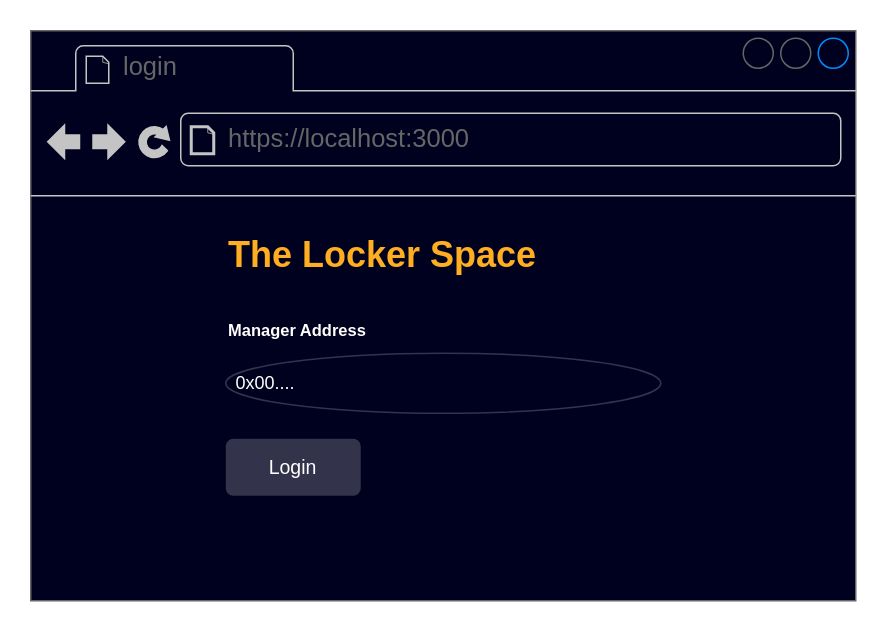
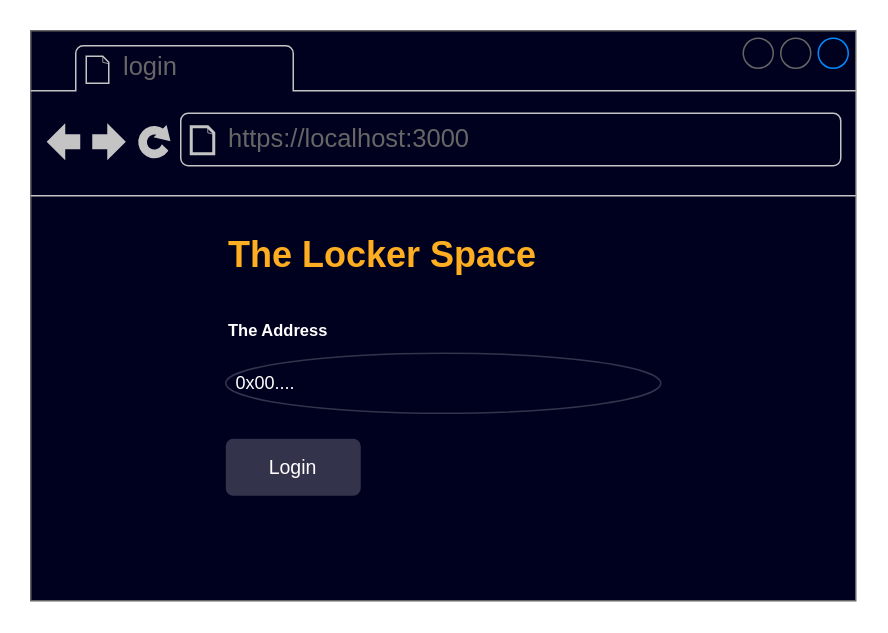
(296, 331) -> (277, 331)
